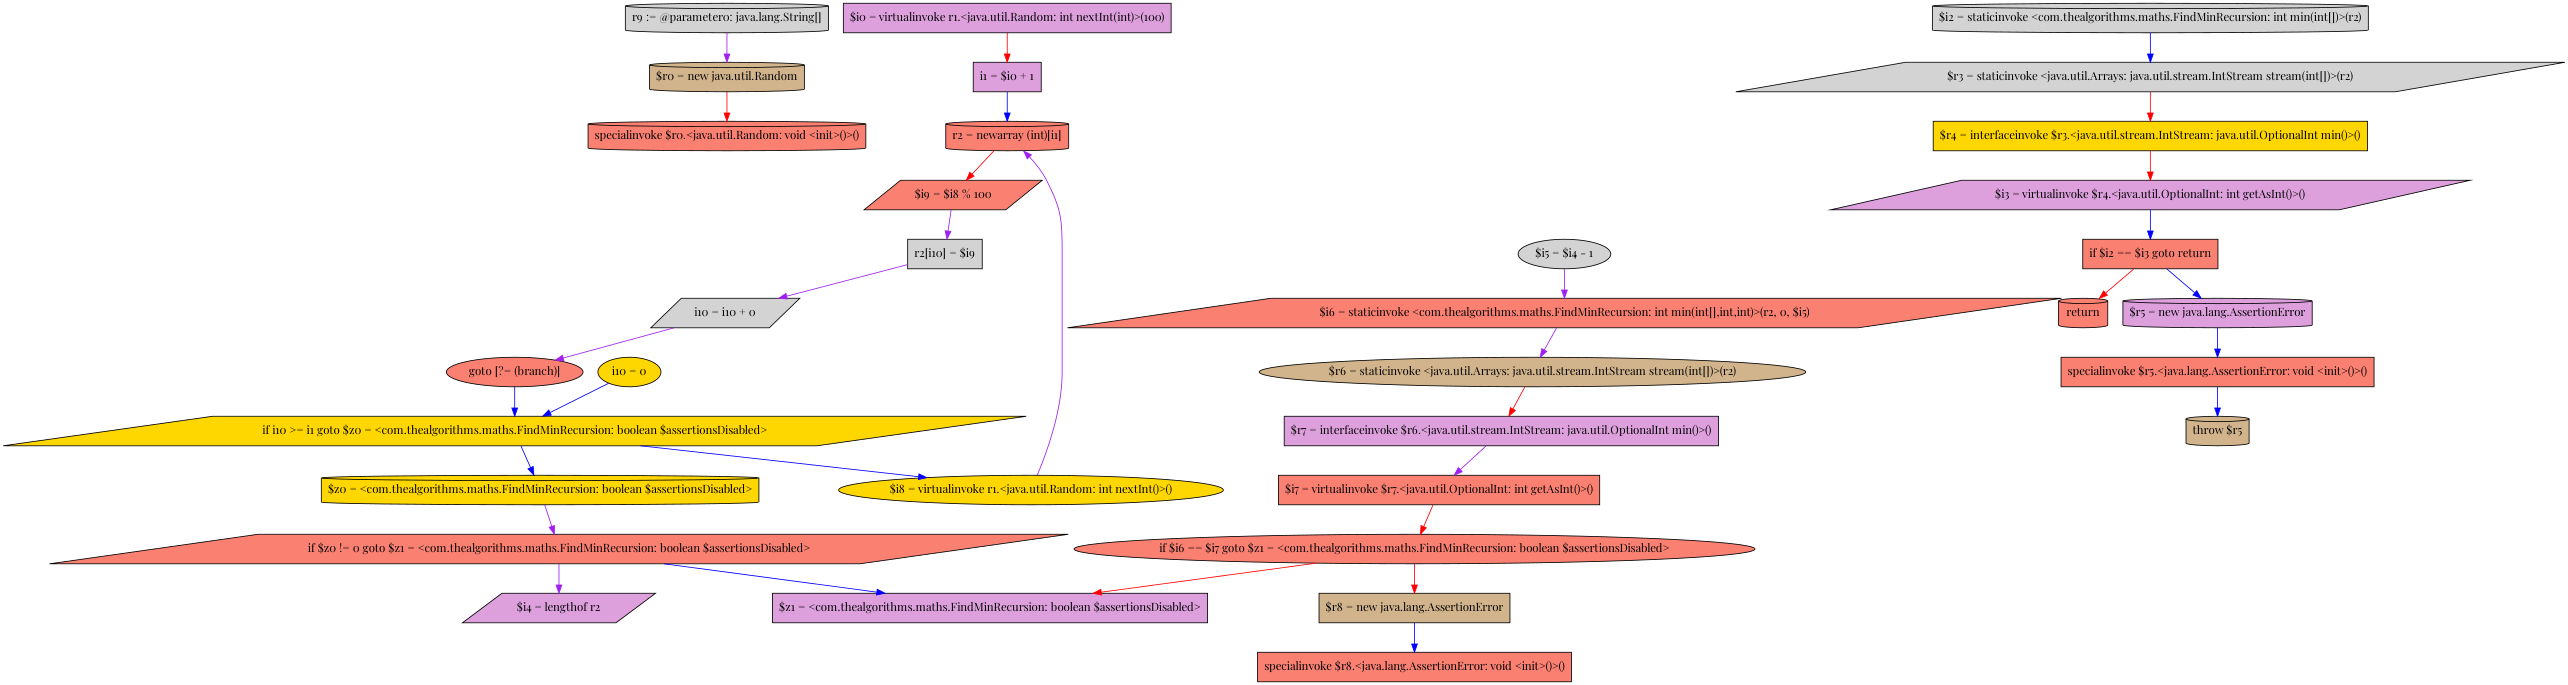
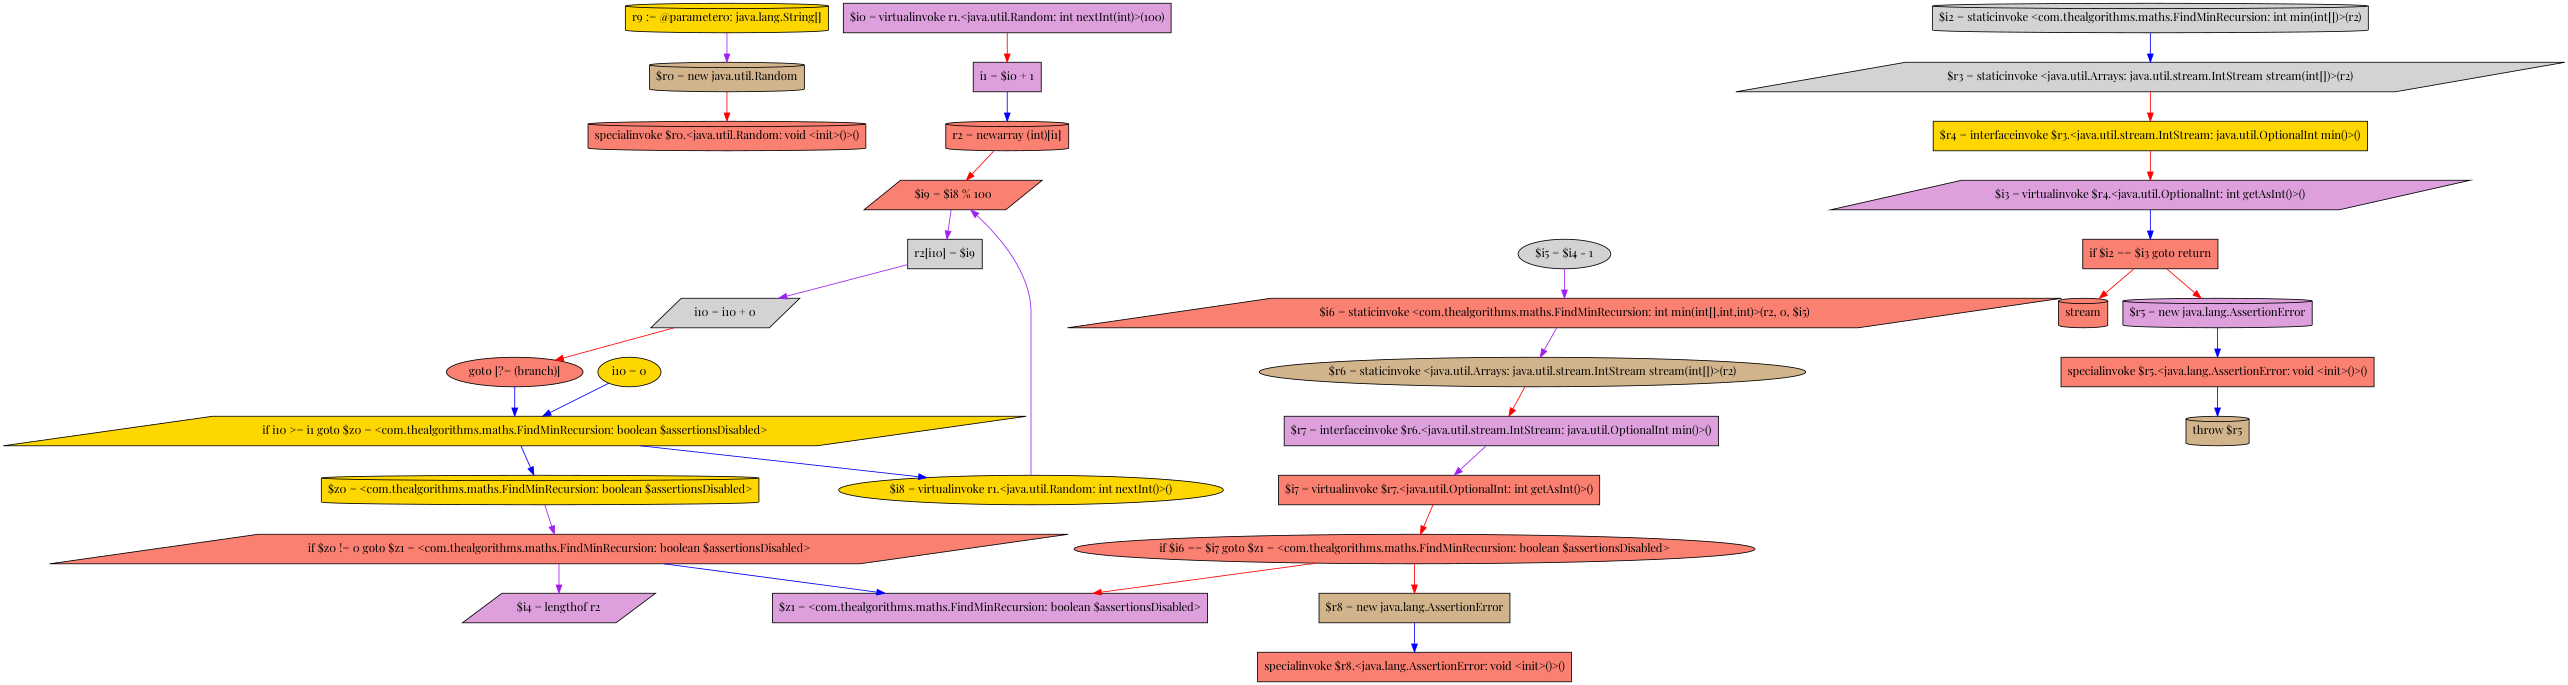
(727, 18) -> (727, 18)
(2181, 281) -> (2181, 281)
(2083, 313) -> (2083, 313)
(1062, 314) -> (1031, 337)
(619, 343) -> (619, 343)
